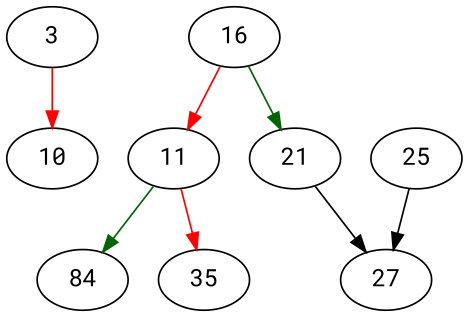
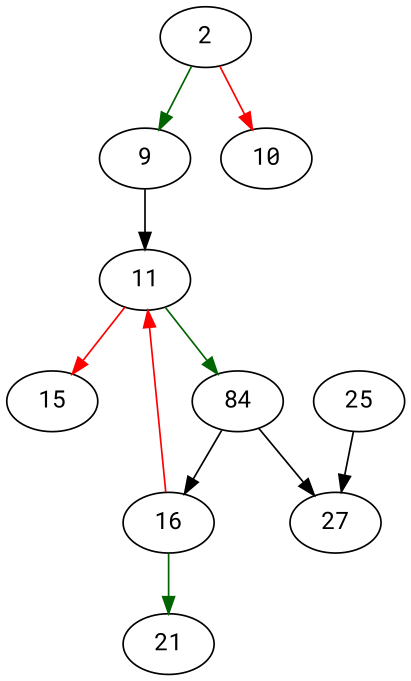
(52, 37) -> (206, 37)
none -> (145, 158)
(335, 212) -> (281, 455)
(204, 280) -> (52, 401)
none -> (207, 455)
